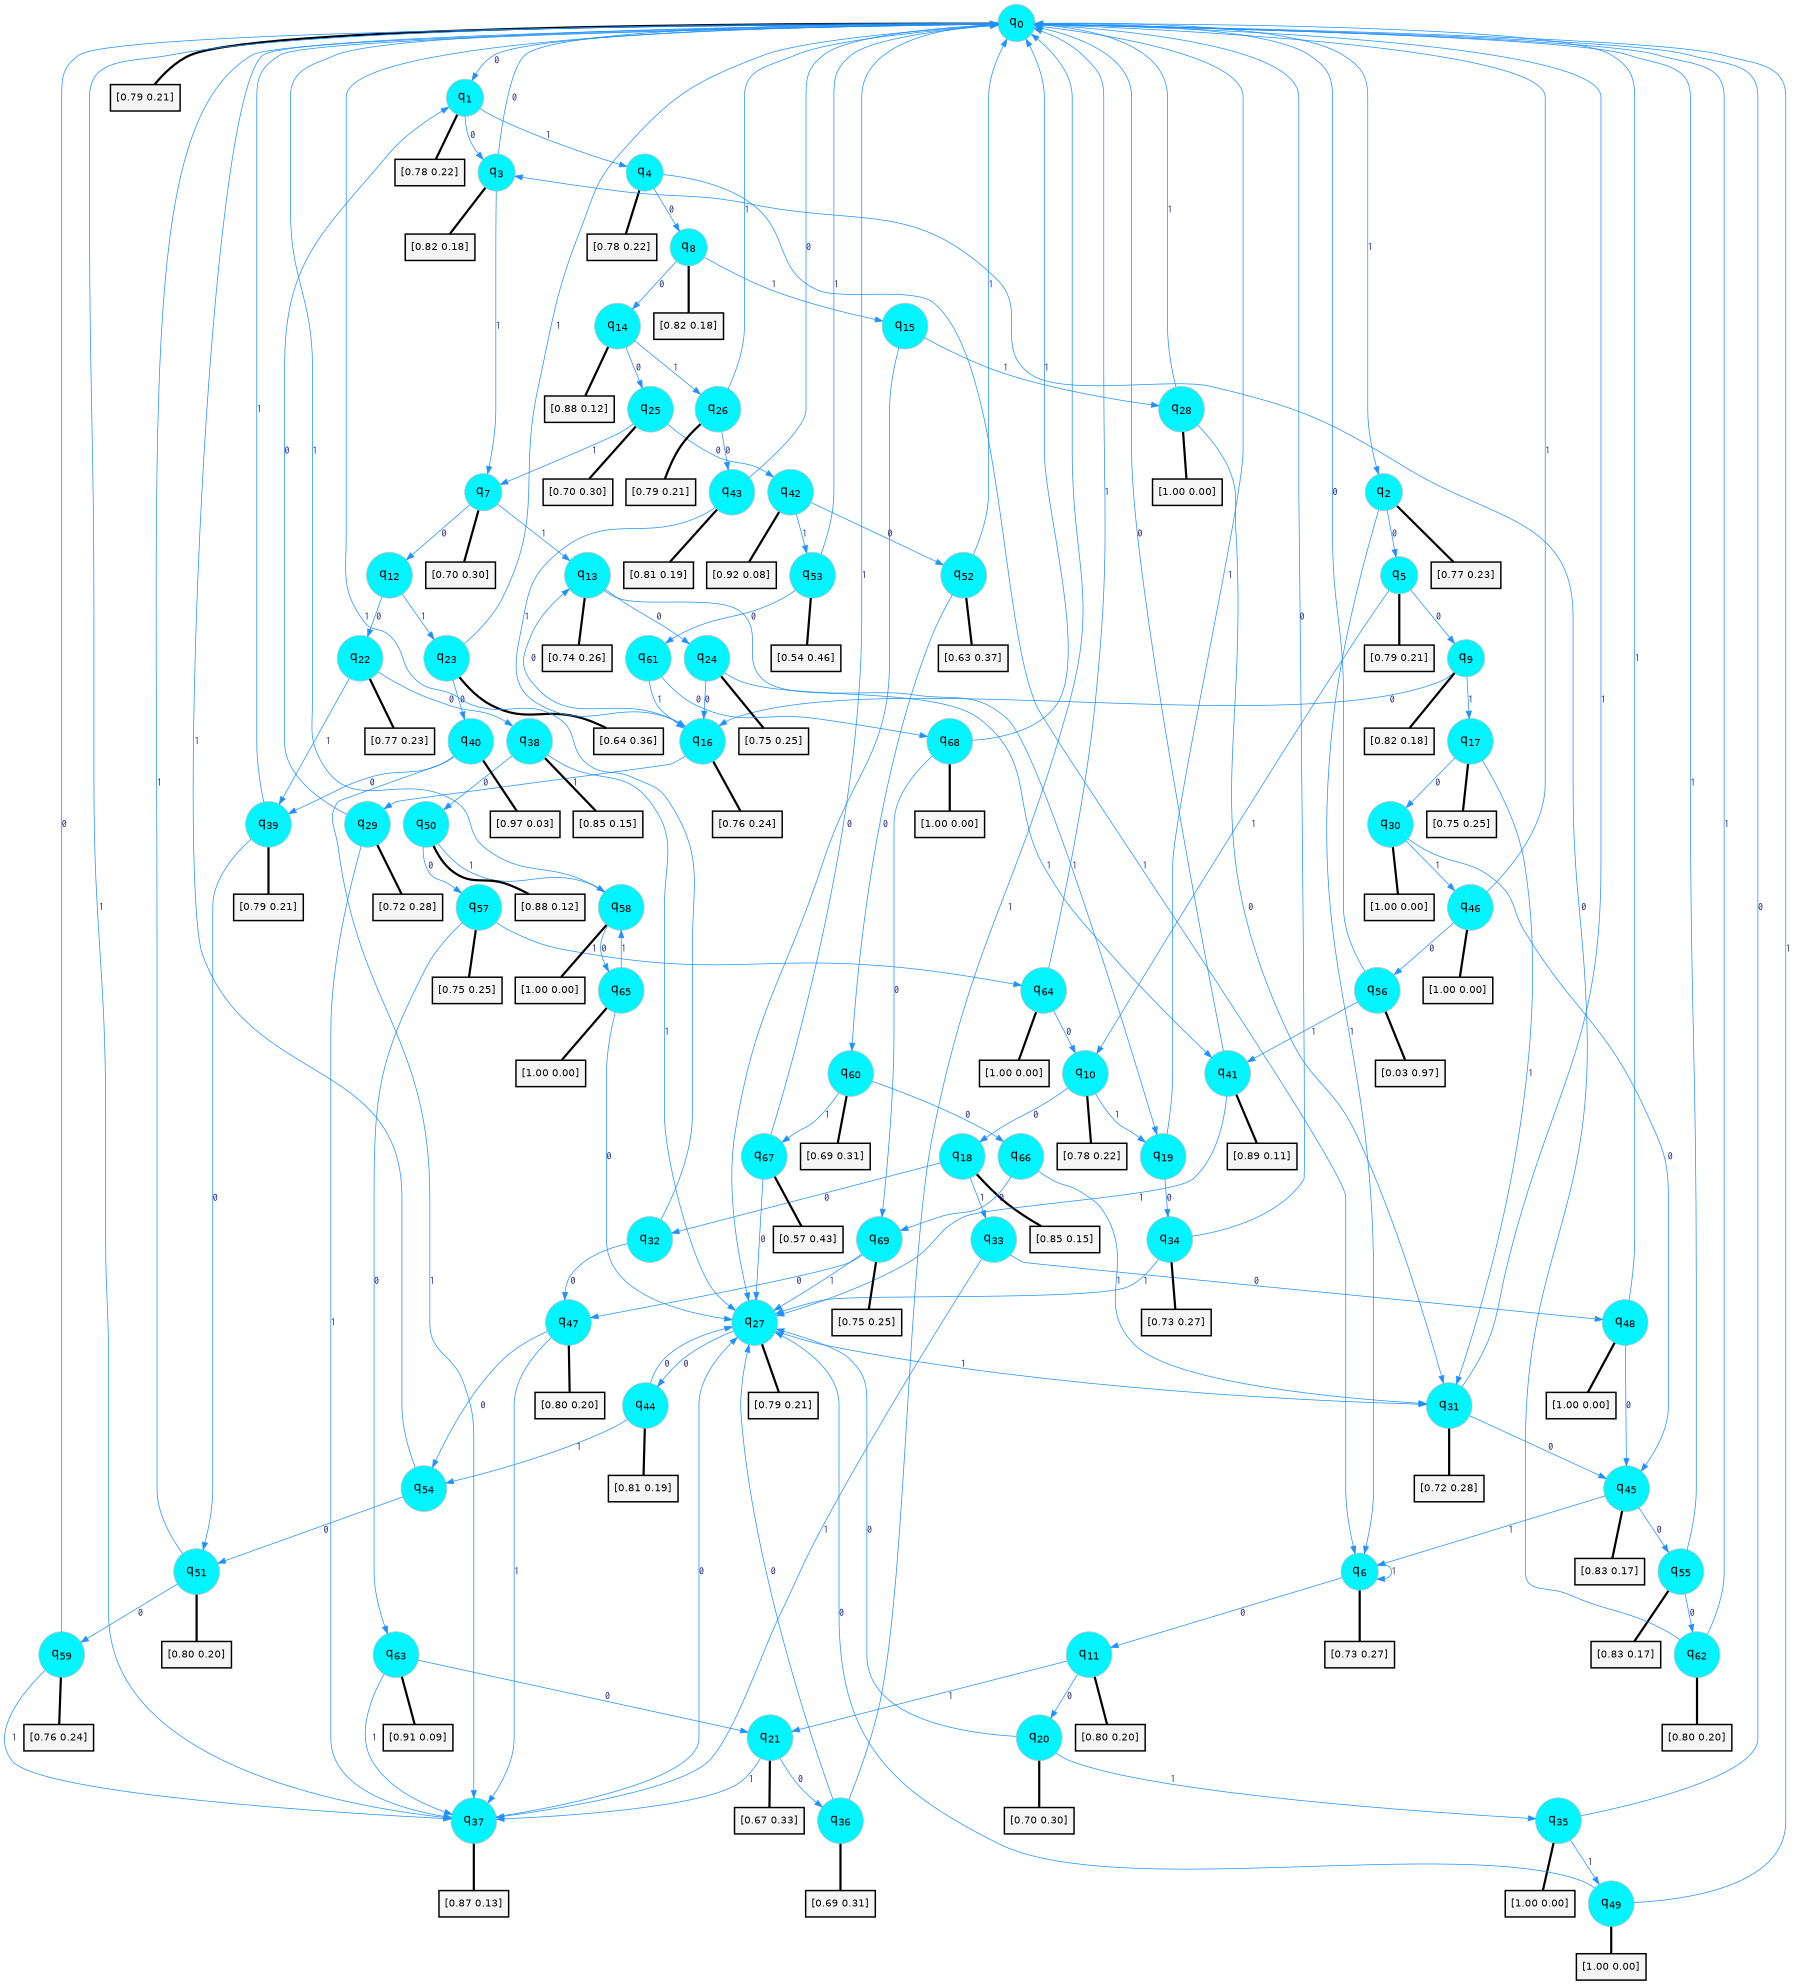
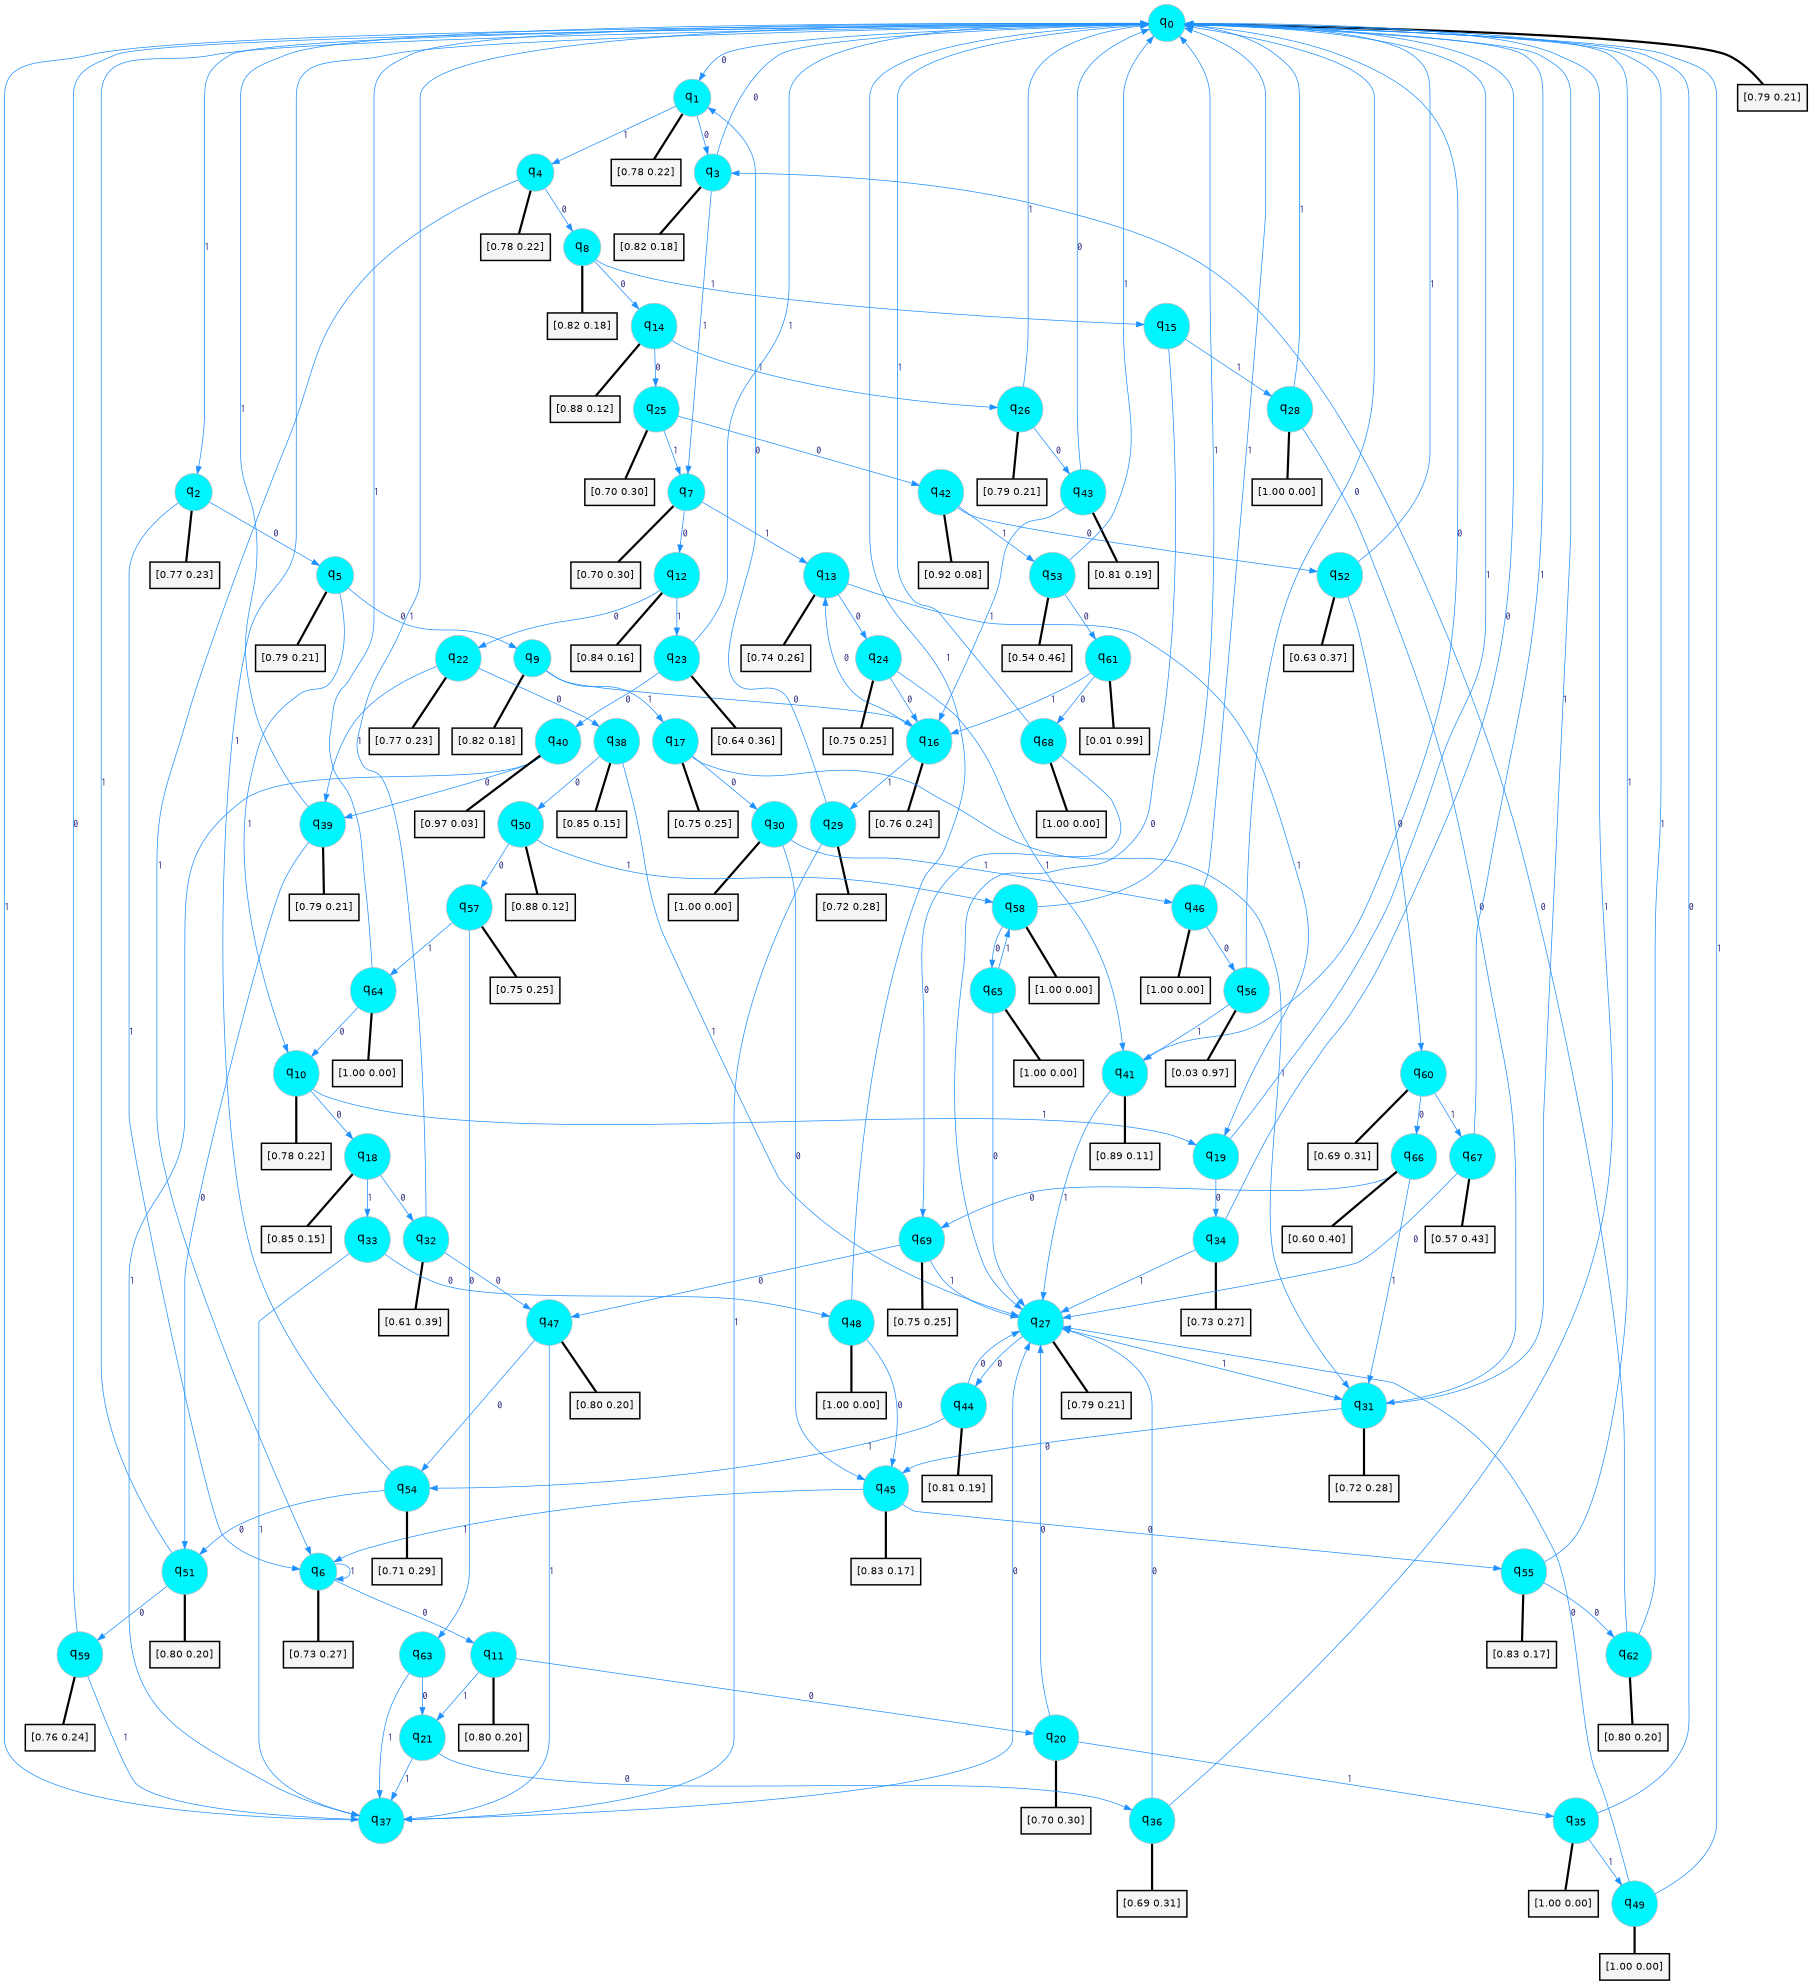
none -> (606, 658)
none -> (1115, 741)
none -> (1317, 1240)
none -> (414, 1323)
none -> (407, 1572)
(418, 1738) -> none
(769, 1821) -> none
(474, 1904) -> none
